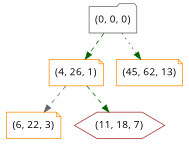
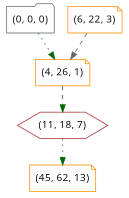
(97, 43) -> (45, 43)
(129, 43) -> (63, 148)
(57, 96) -> (81, 43)
